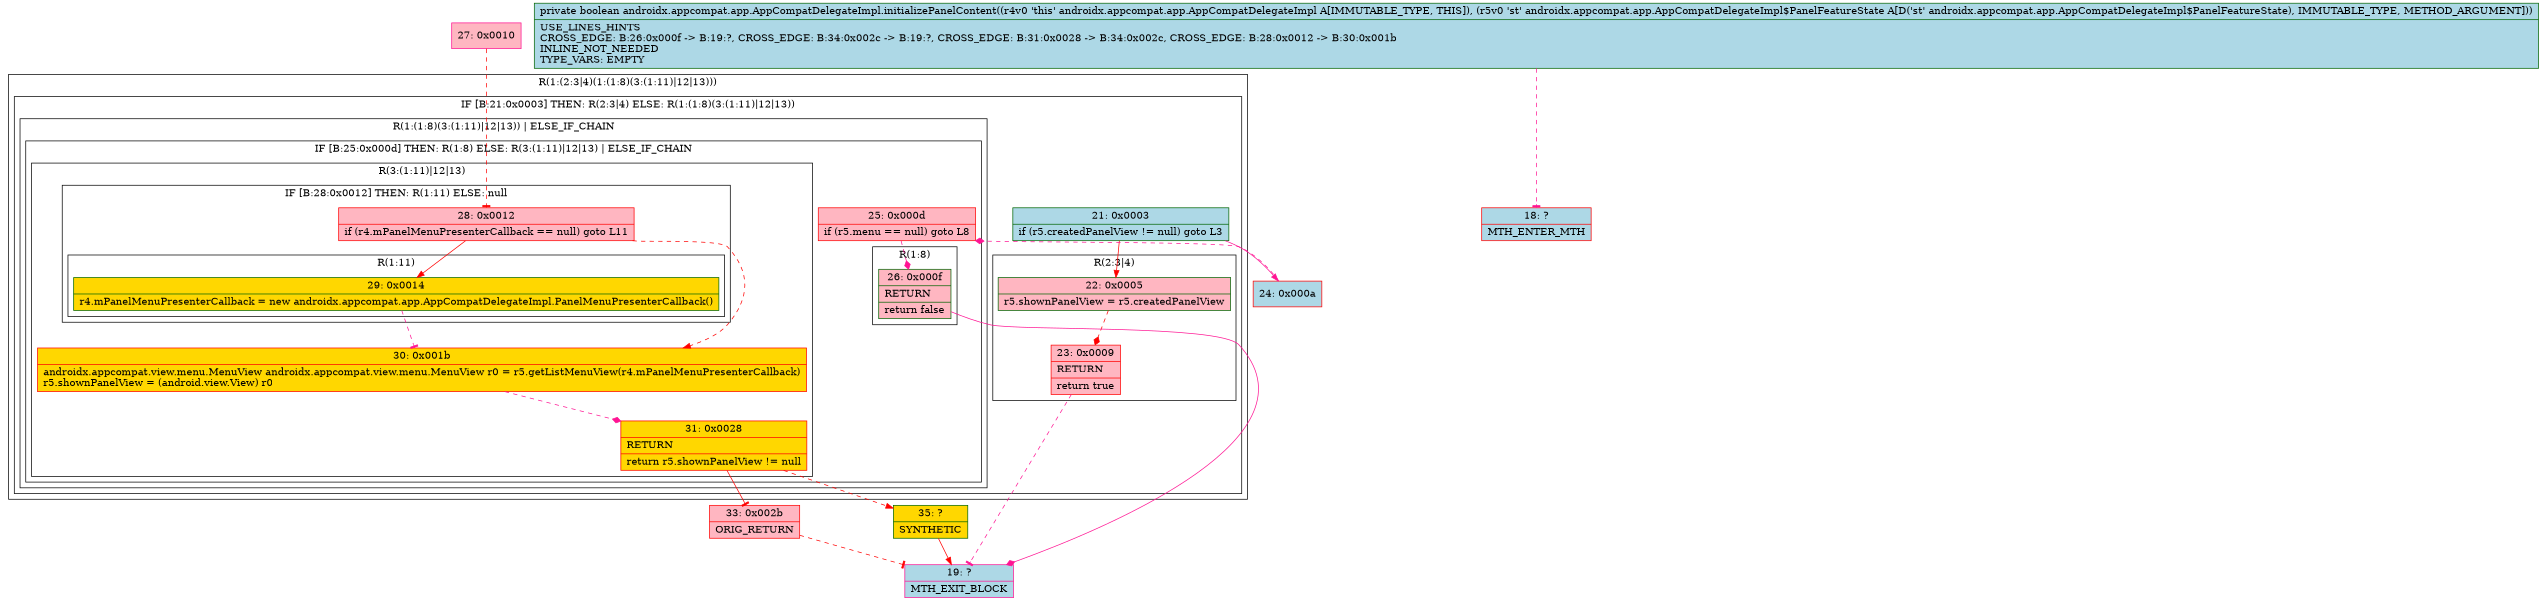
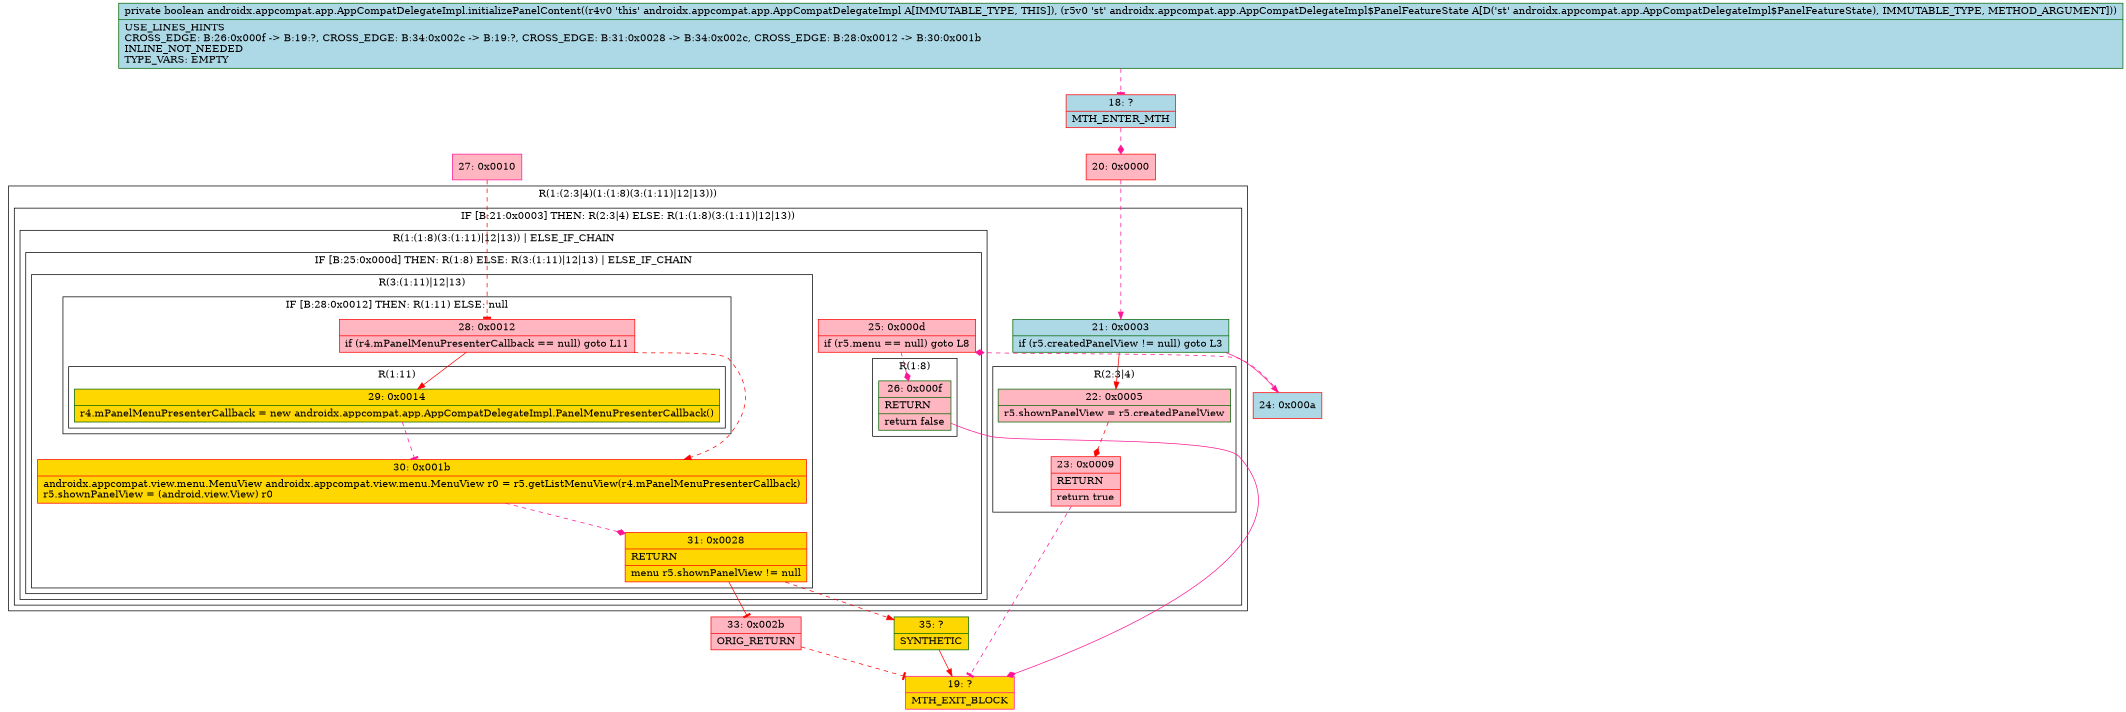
none -> (1121, 167)
(714, 462) -> (716, 573)
(959, 581) -> (960, 693)
